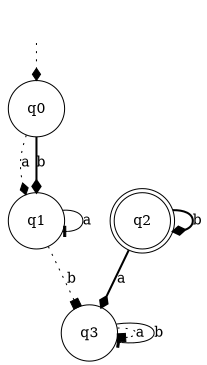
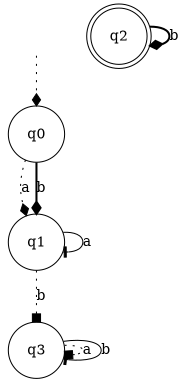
(118, 273) -> none
